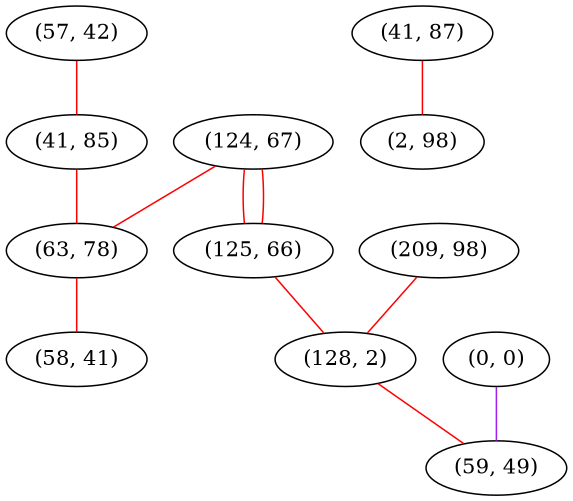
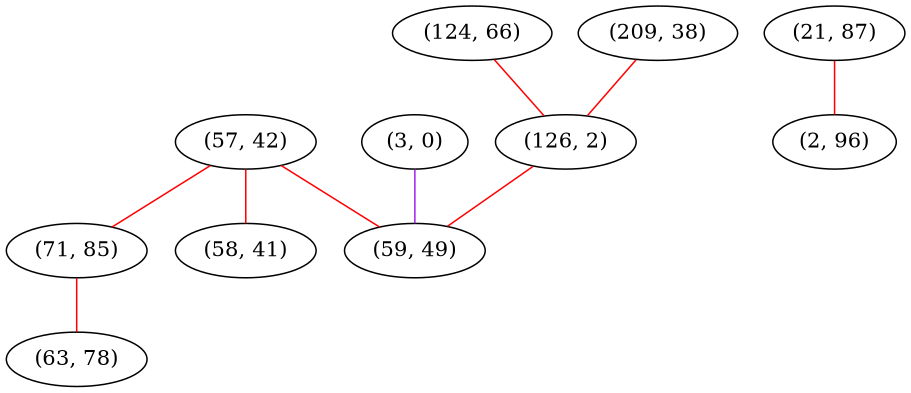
(422, 33) -> (835, 33)
(77, 142) -> (77, 251)
(253, 142) -> none
(422, 142) -> (835, 142)
none -> (330, 196)
(253, 251) -> (472, 33)
(439, 251) -> (658, 33)
(77, 305) -> (246, 196)
(345, 359) -> (566, 142)
(496, 359) -> (415, 142)
